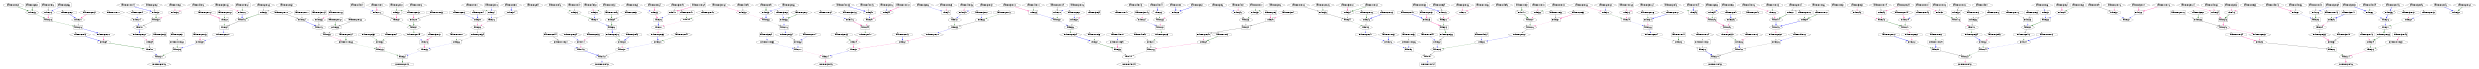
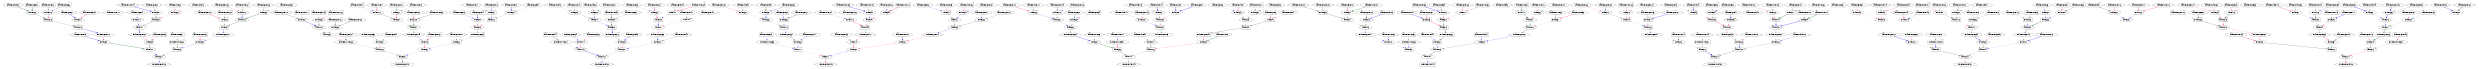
(1905, 27) -> none
